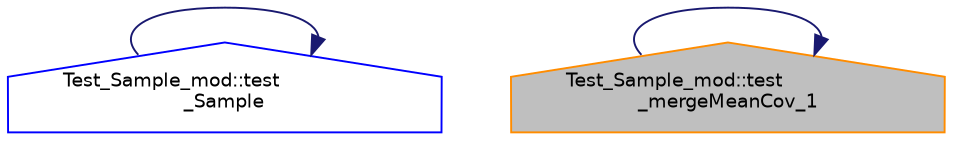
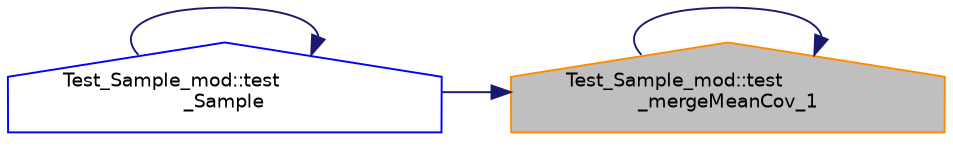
none -> (467, 92)
